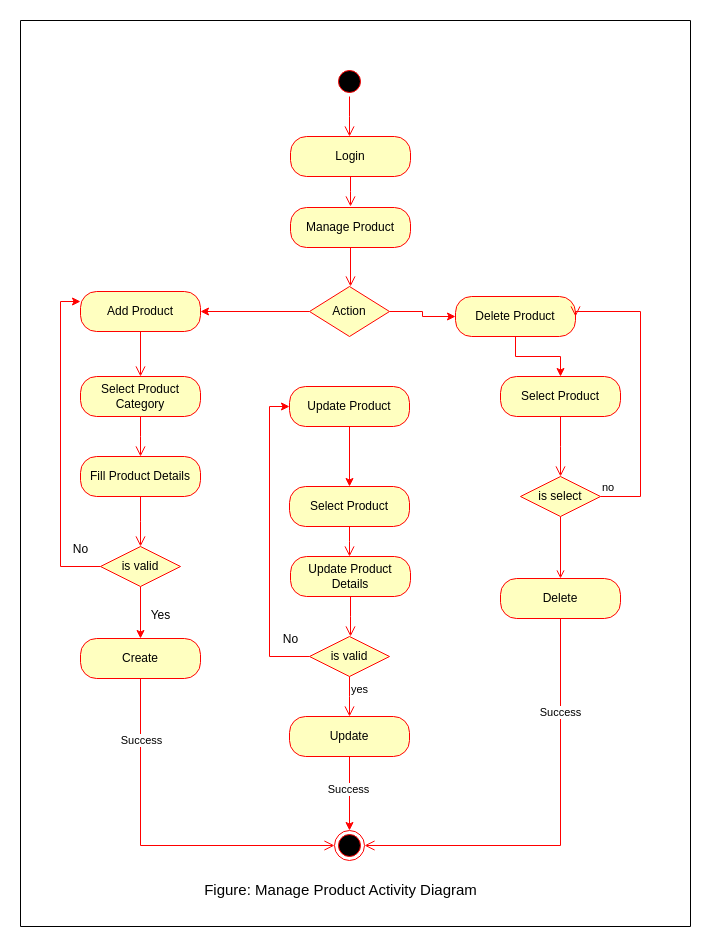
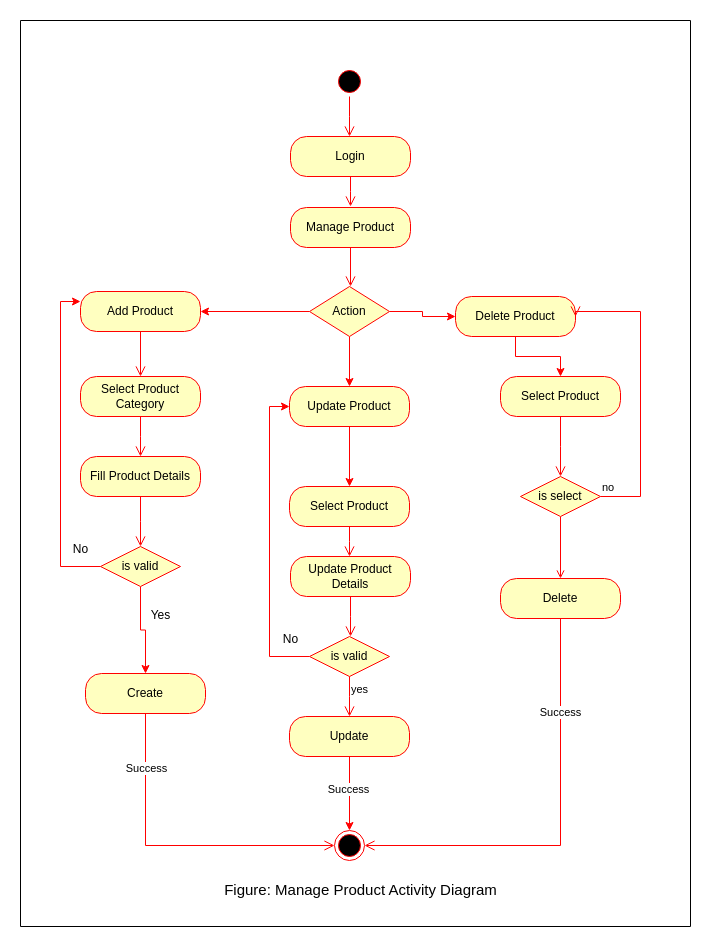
none -> (350, 358)
(141, 659) -> (146, 694)
(341, 890) -> (361, 890)
